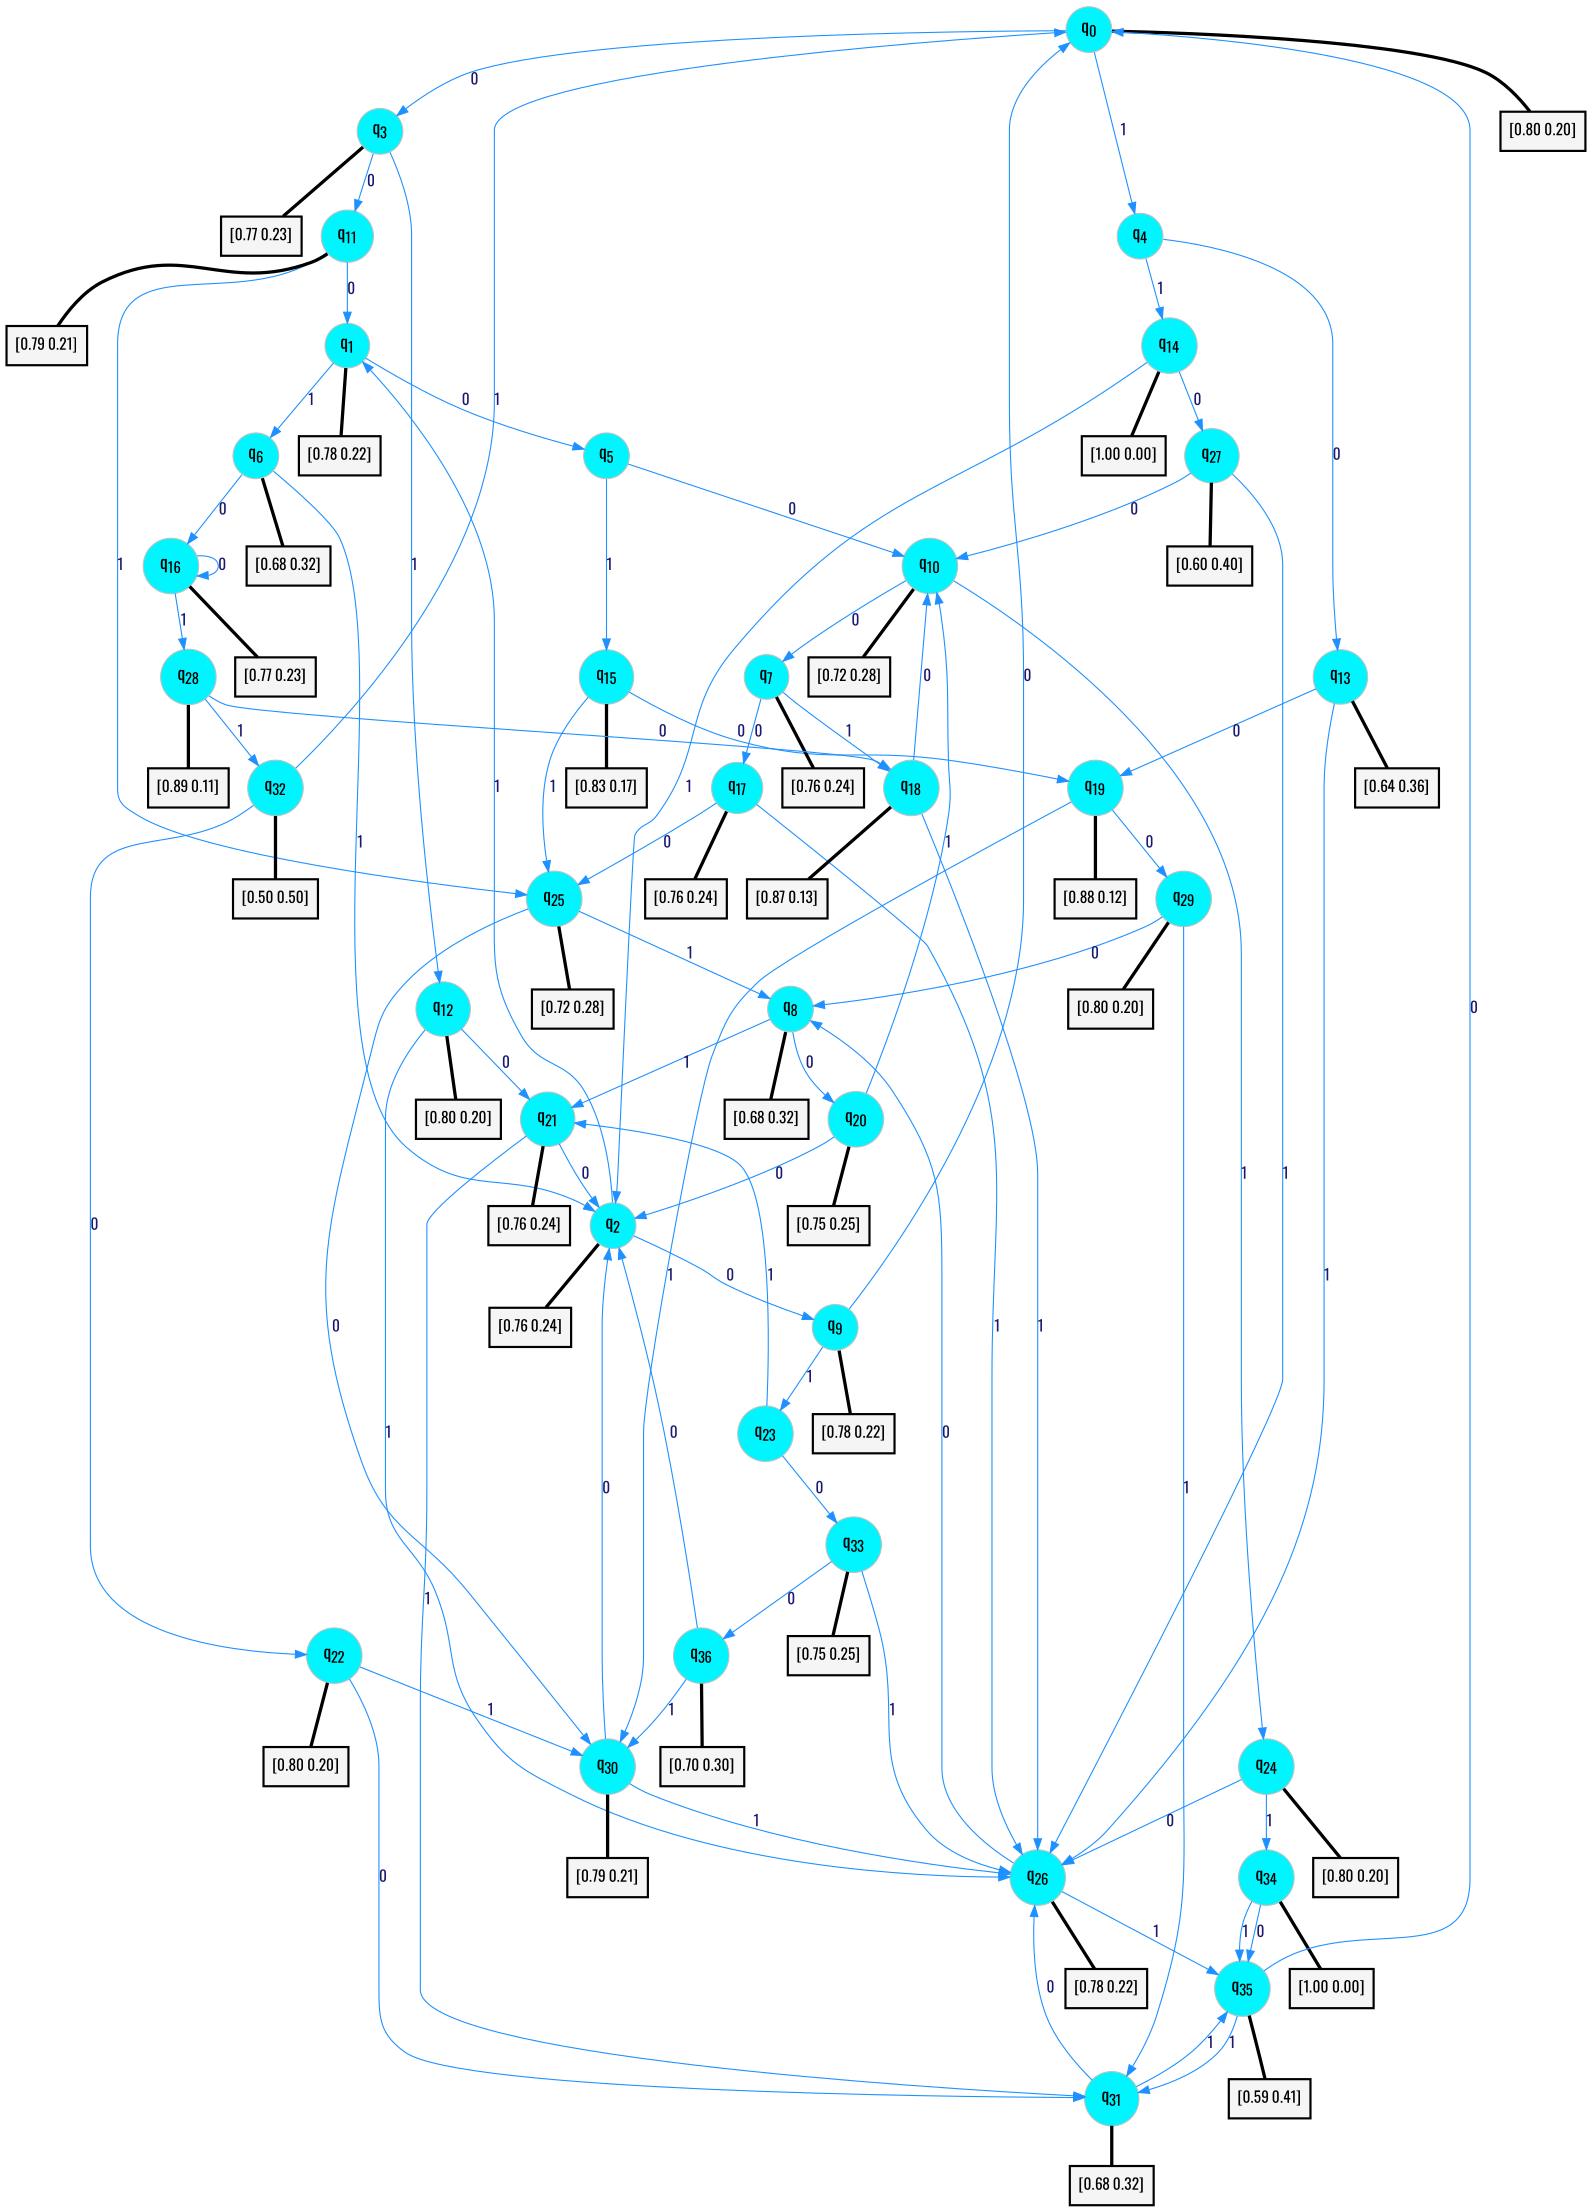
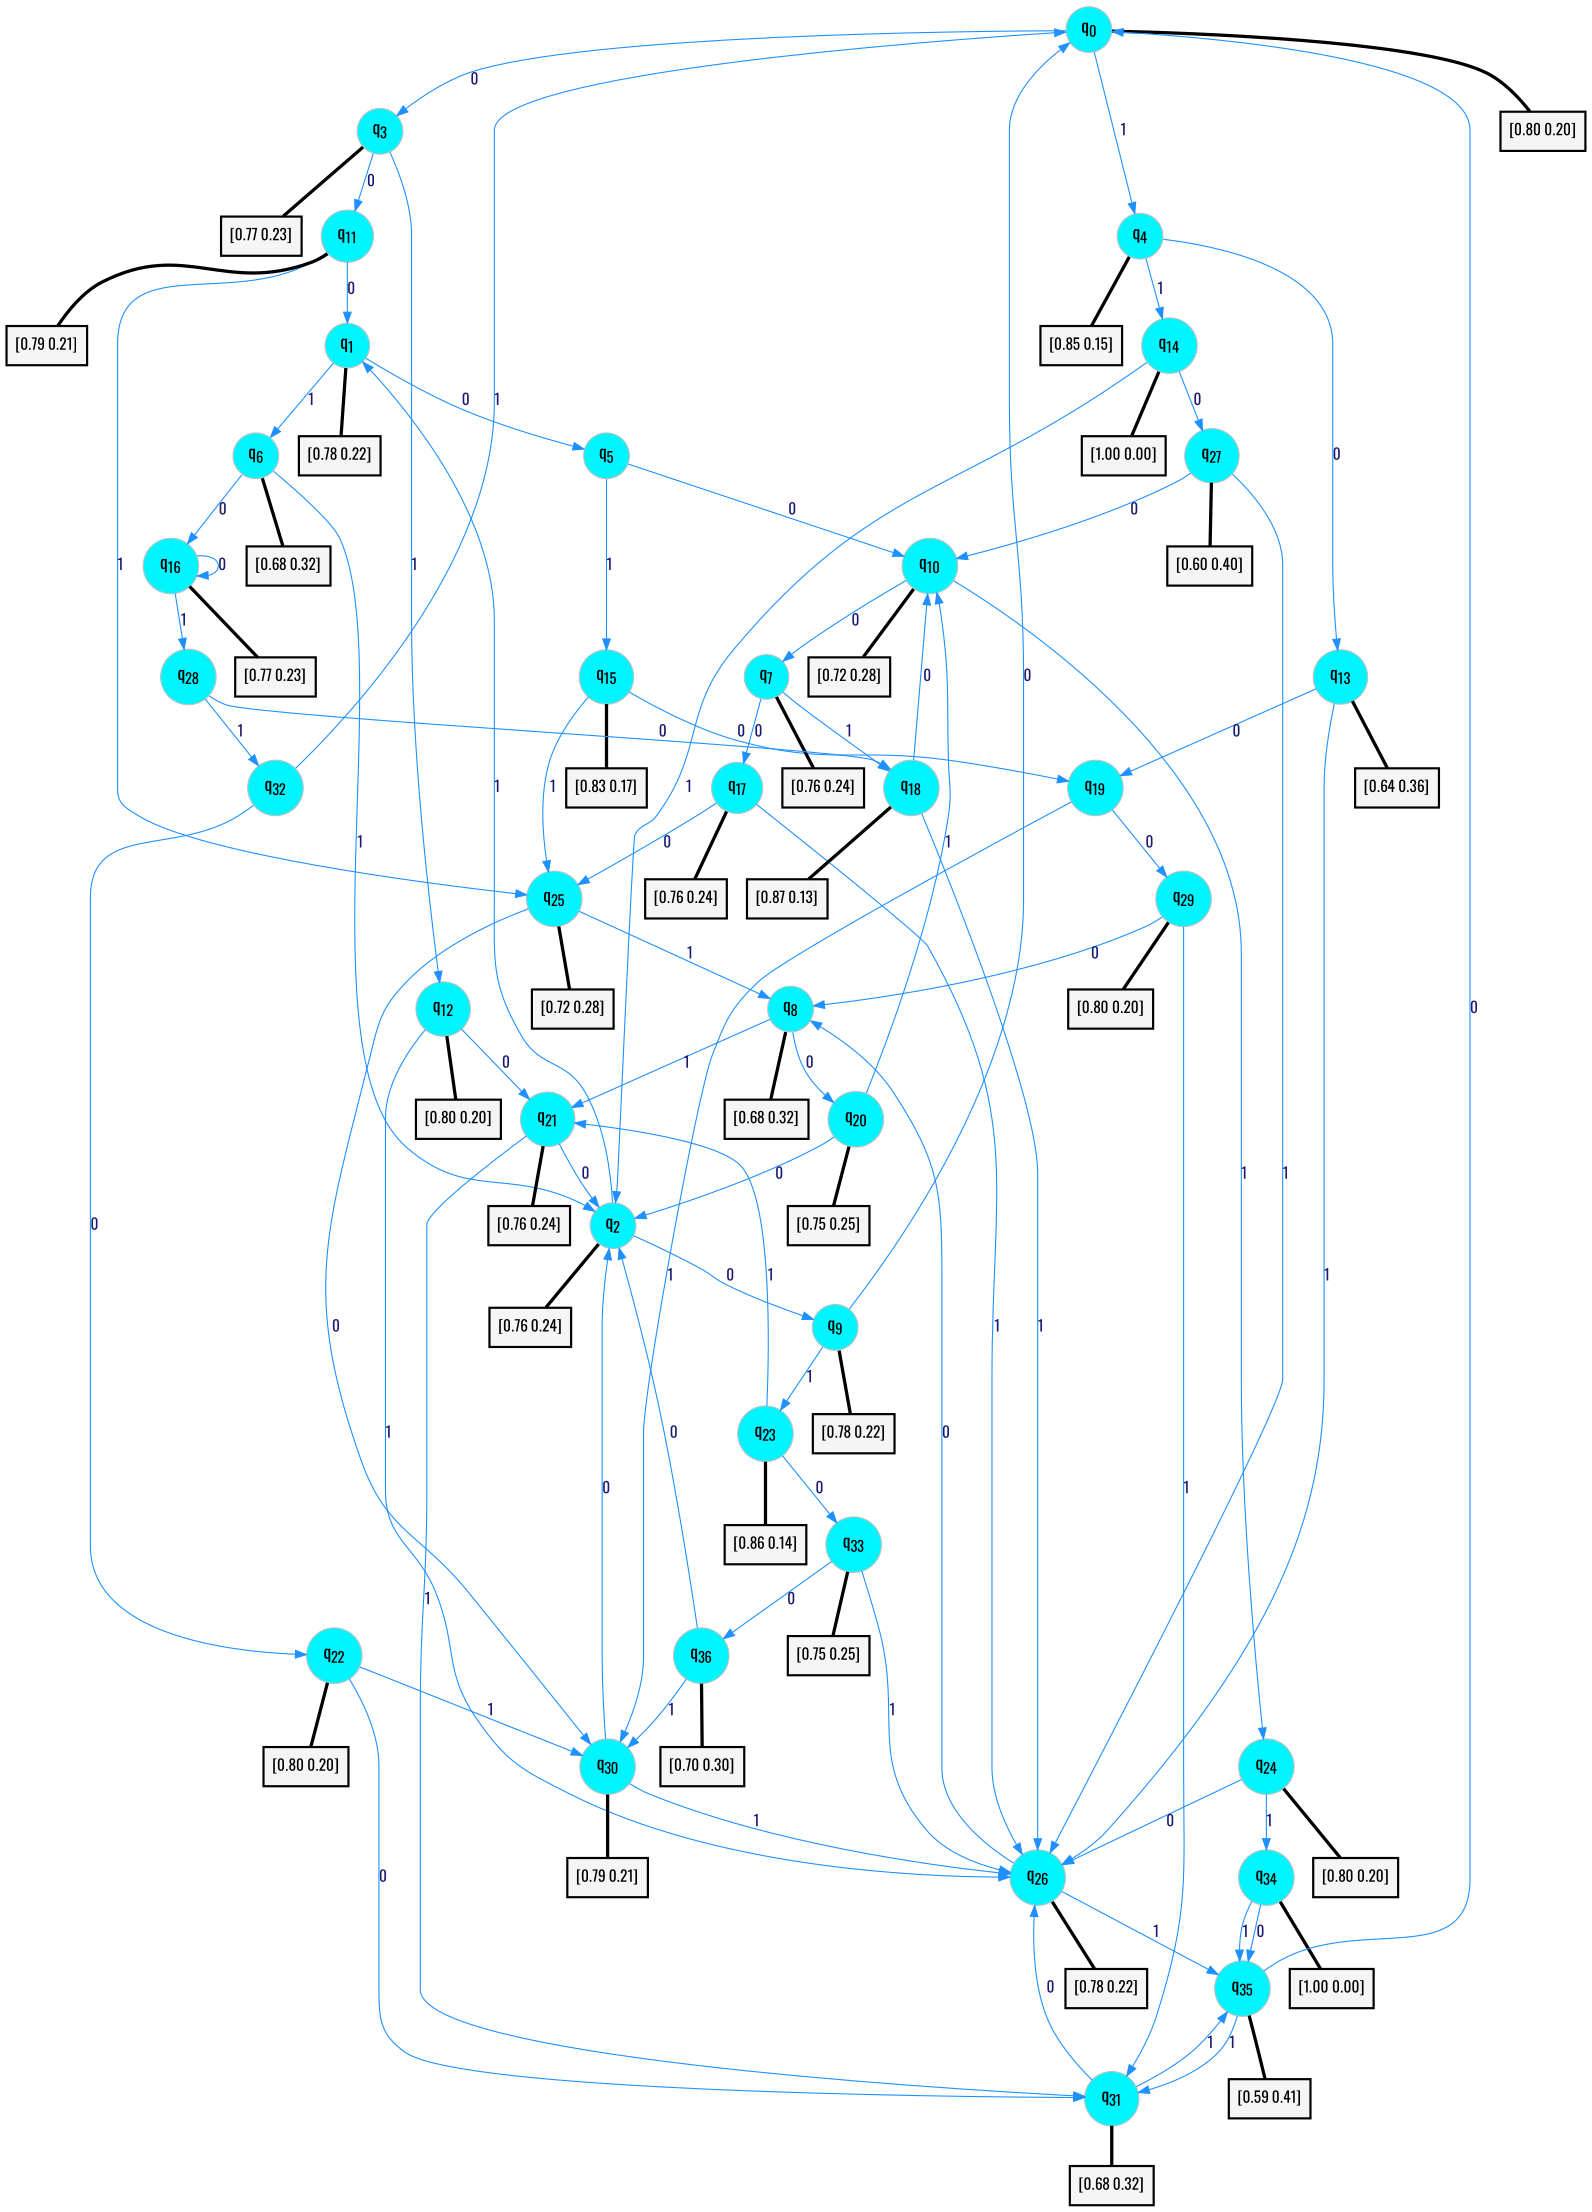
none -> (1081, 346)
(188, 788) -> none
(275, 899) -> none
(1095, 899) -> none
none -> (765, 1545)
